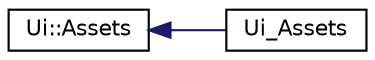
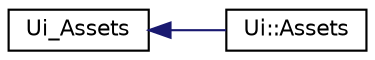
(198, 30) -> (198, 30)
